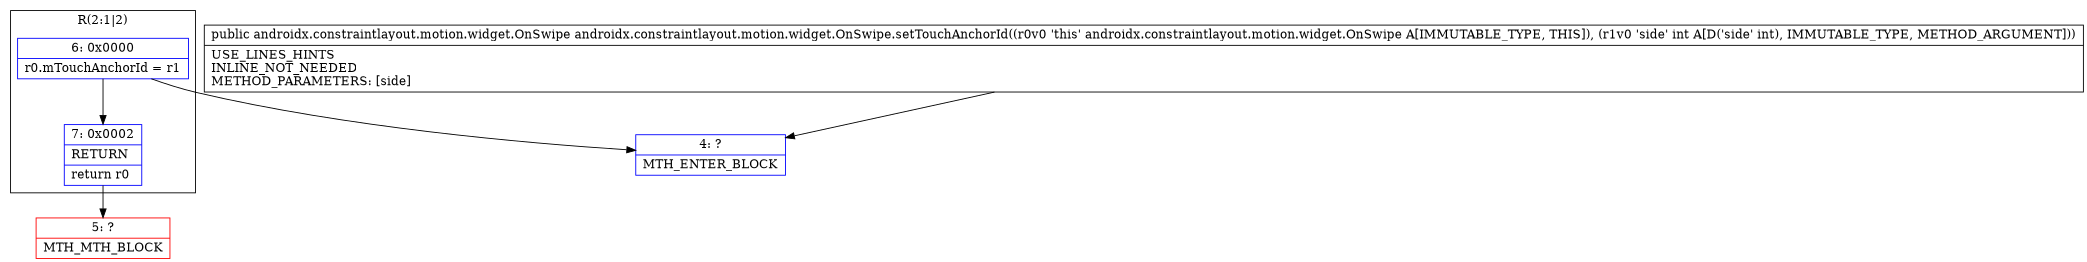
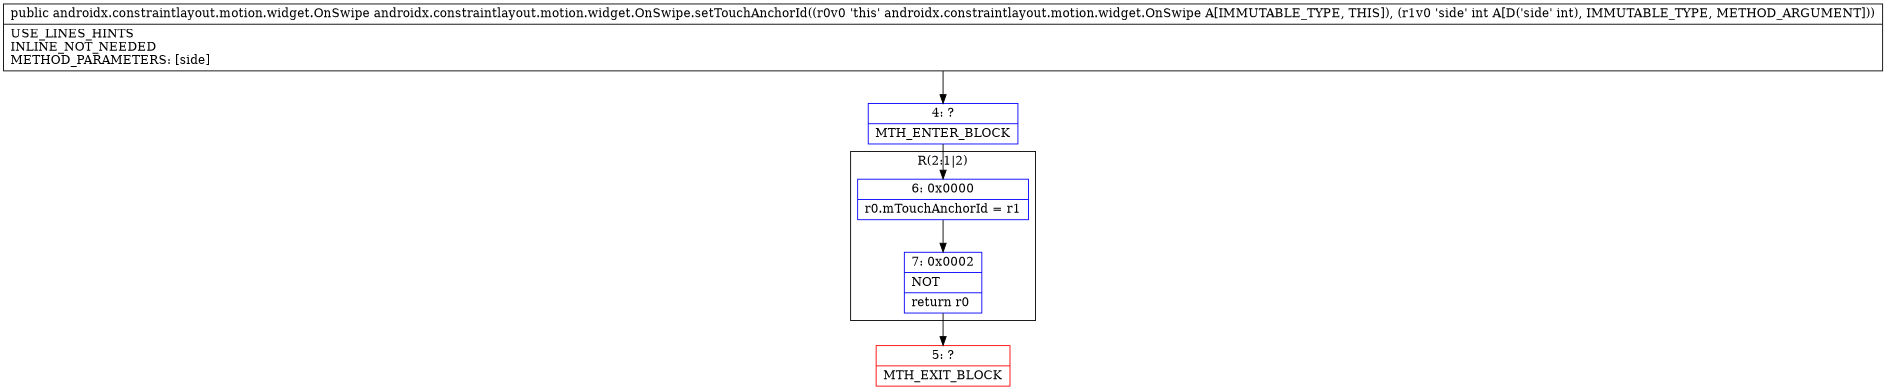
(387, 126) -> (943, 157)
(100, 155) -> (926, 282)
(103, 248) -> (943, 376)
